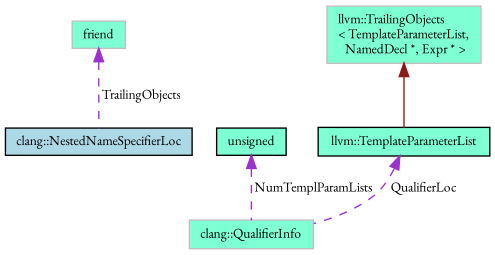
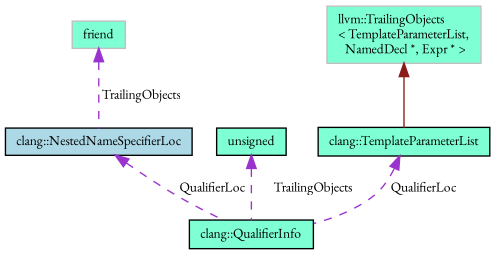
(404, 142) -> (404, 142)
(312, 188) -> (312, 188)
none -> (174, 194)
(251, 234) -> (251, 234)
